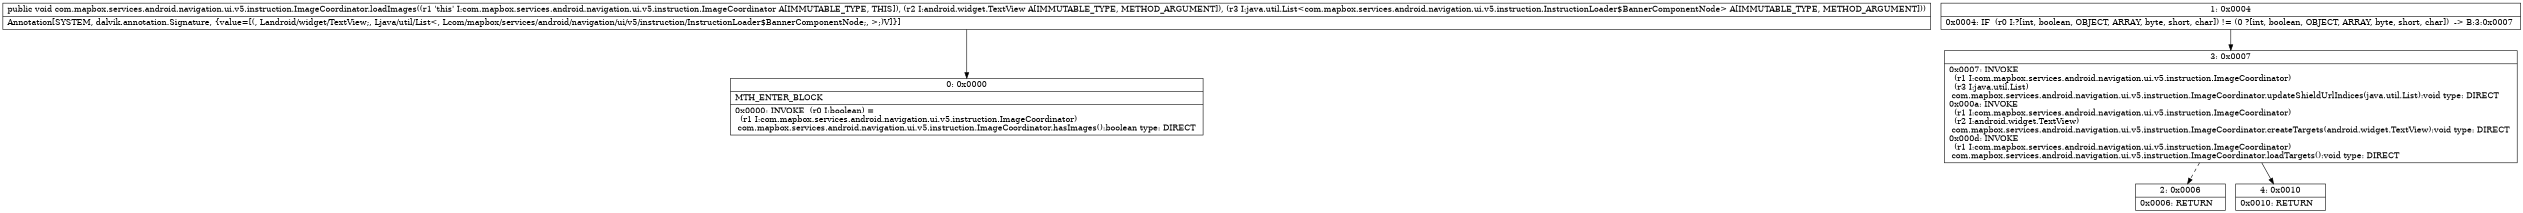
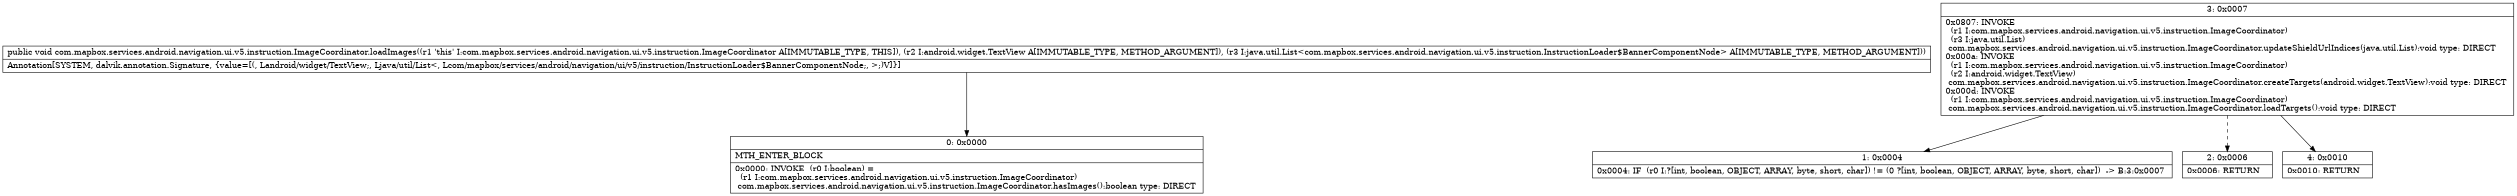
(2231, 37) -> (1987, 133)
(1986, 70) -> (1983, 23)
